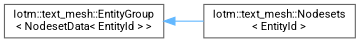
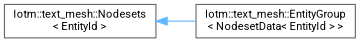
(189, 21) -> (182, 21)
